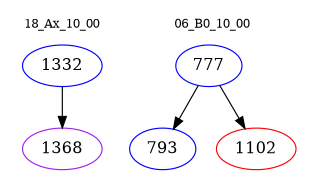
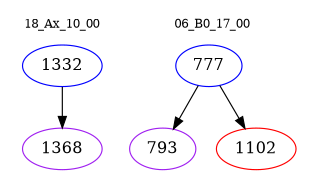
(212, 25) -> (212, 25)
(163, 149) -> (163, 149)
